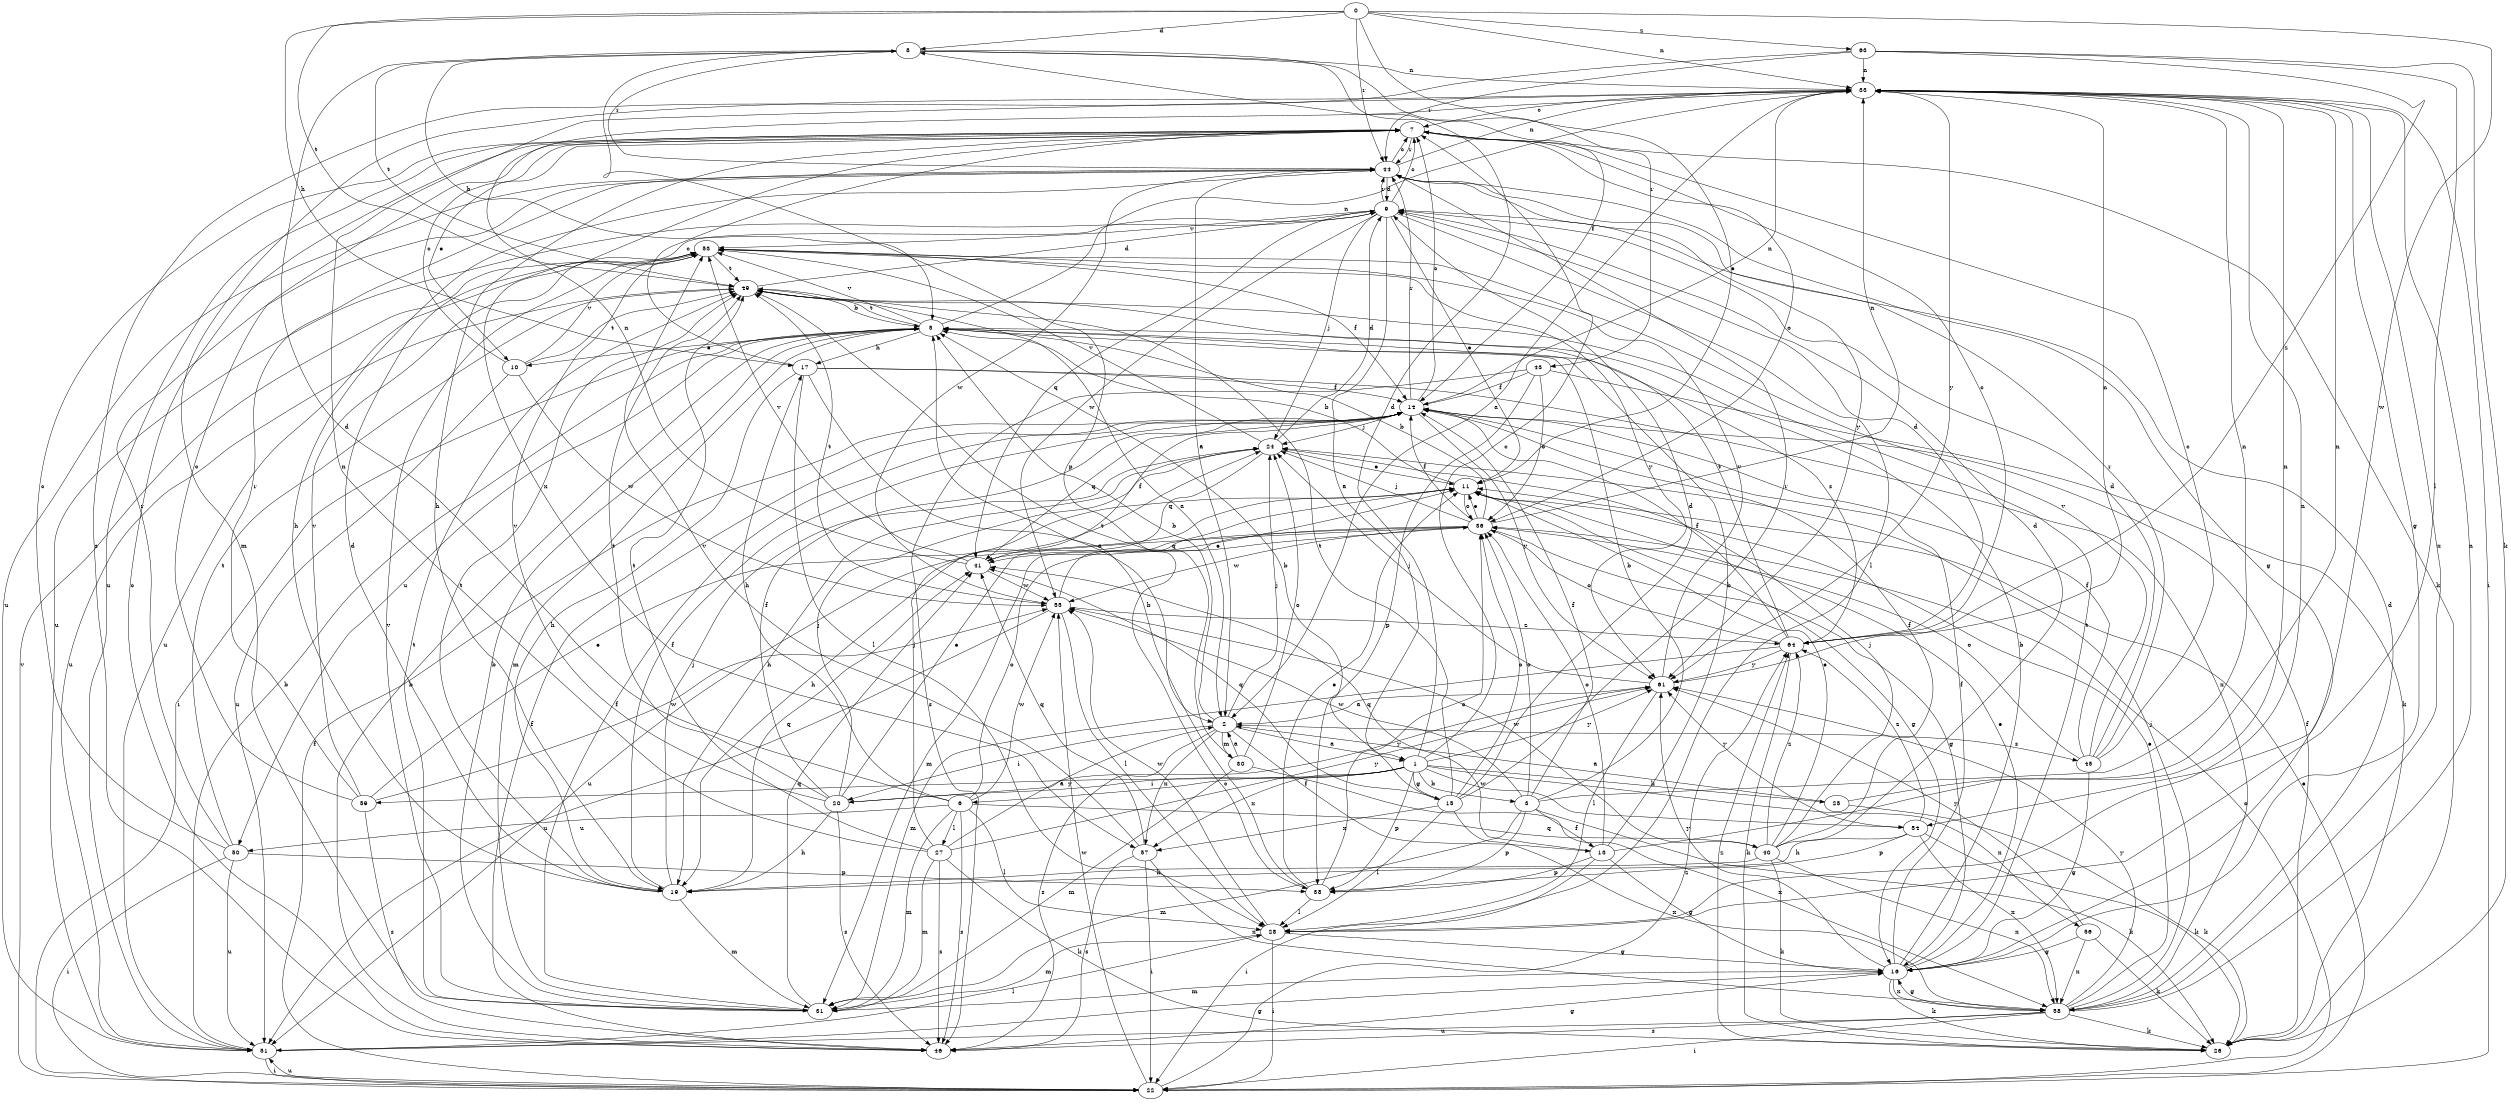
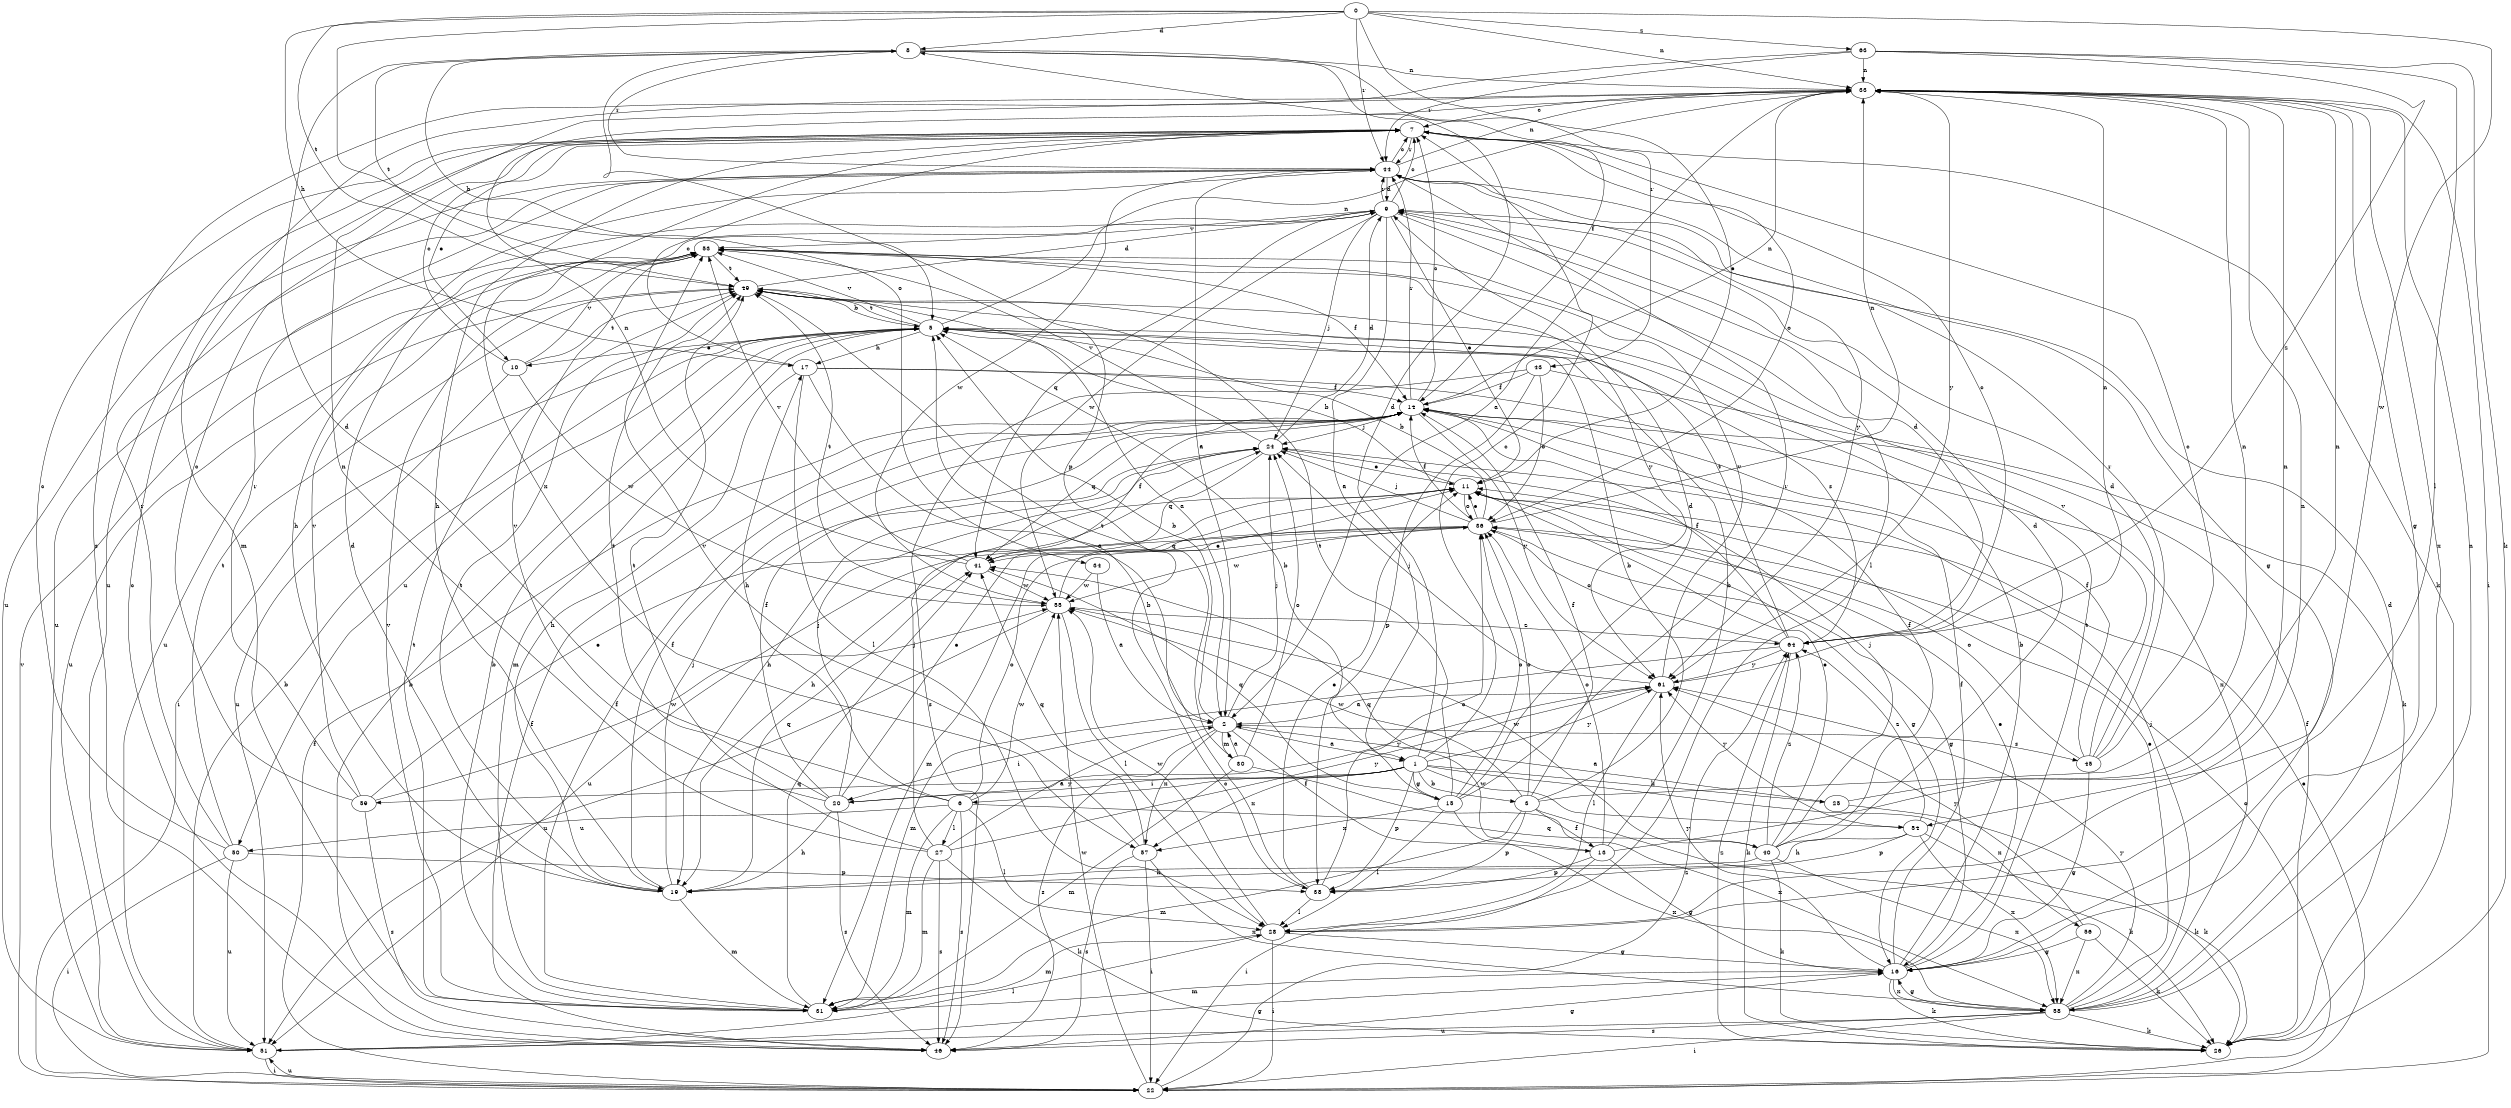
none -> (1097, 566)
